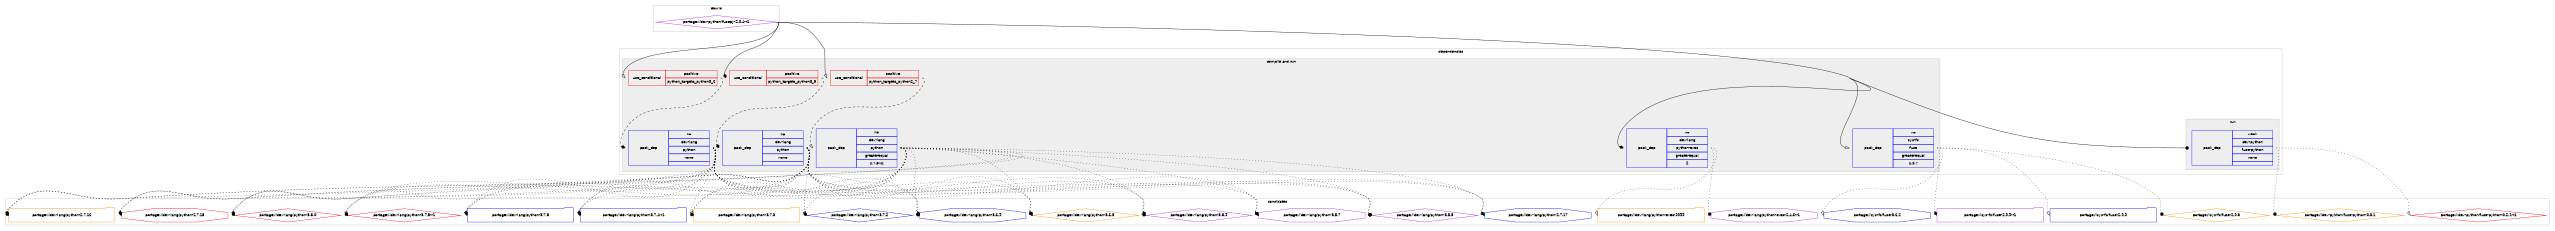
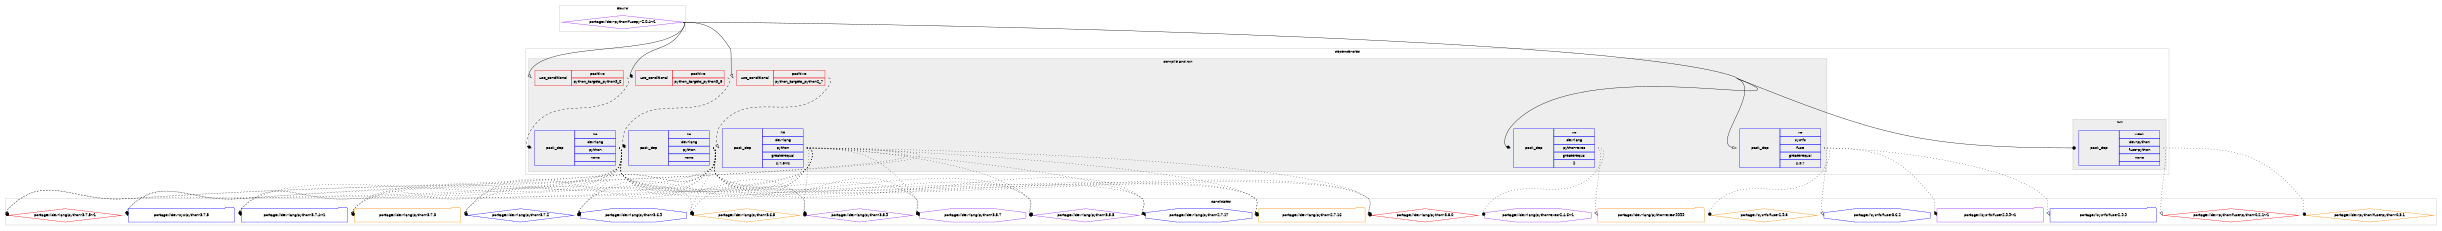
(175, 215) -> none
(521, 215) -> (181, 215)
